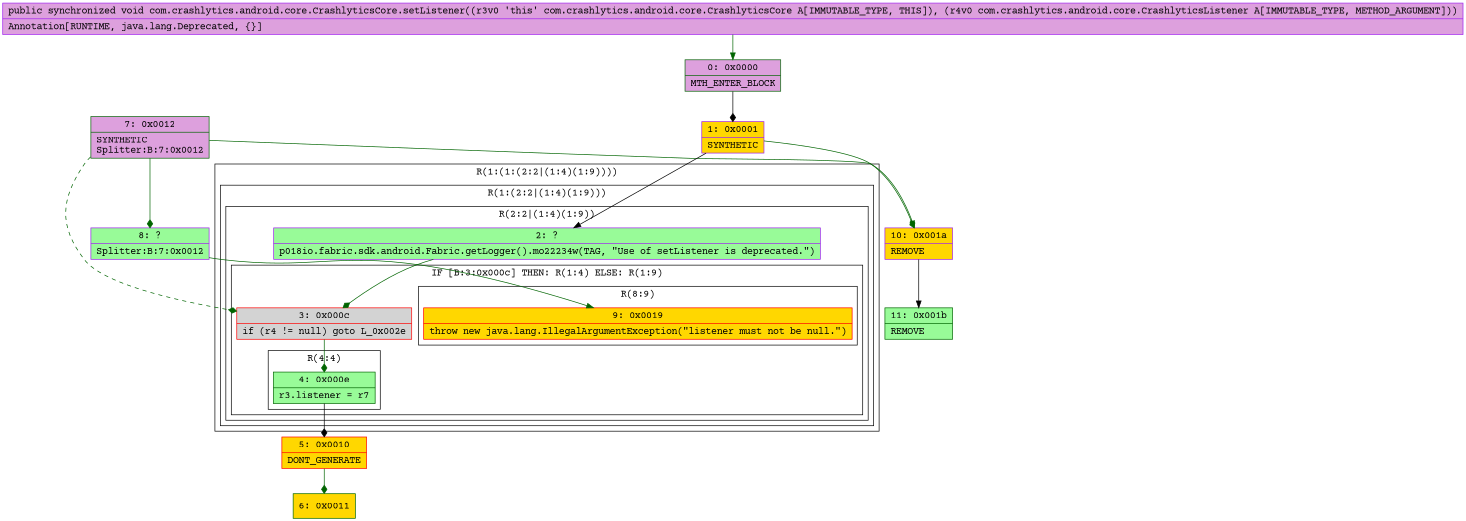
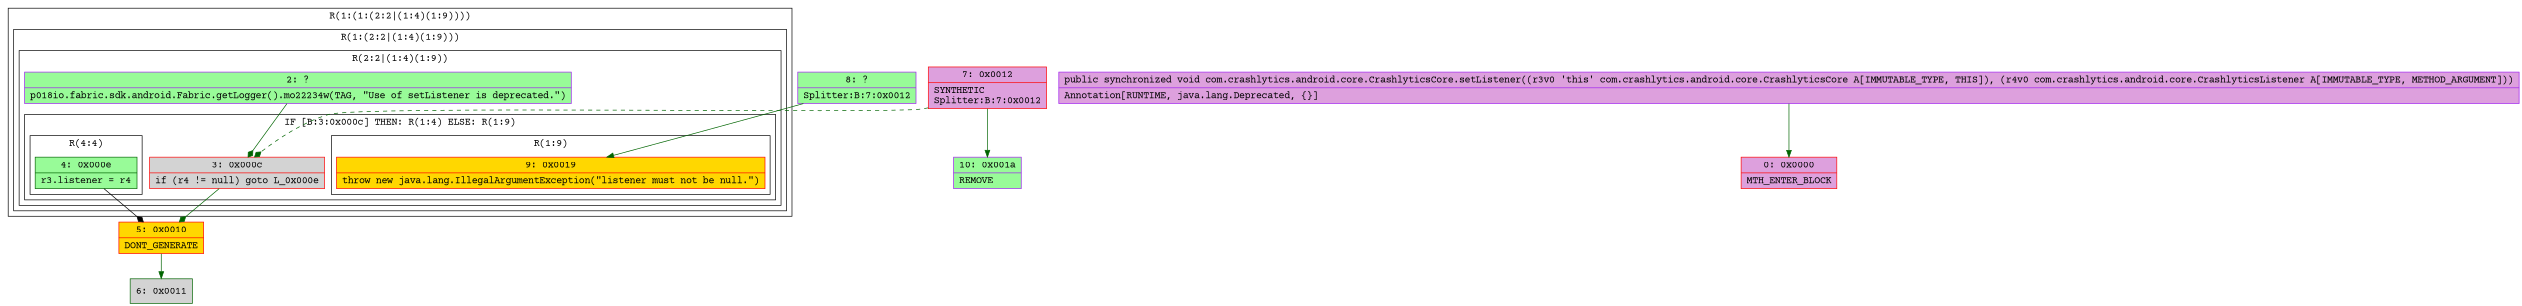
(733, 76) -> (1789, 173)
(150, 137) -> (987, 88)
(733, 137) -> none
(150, 189) -> none
(919, 244) -> (987, 173)
(638, 294) -> (551, 144)
(919, 324) -> none
(324, 331) -> (237, 180)
(324, 355) -> (211, 196)
(324, 395) -> (86, 180)
(324, 477) -> (161, 263)
(324, 506) -> (161, 291)
